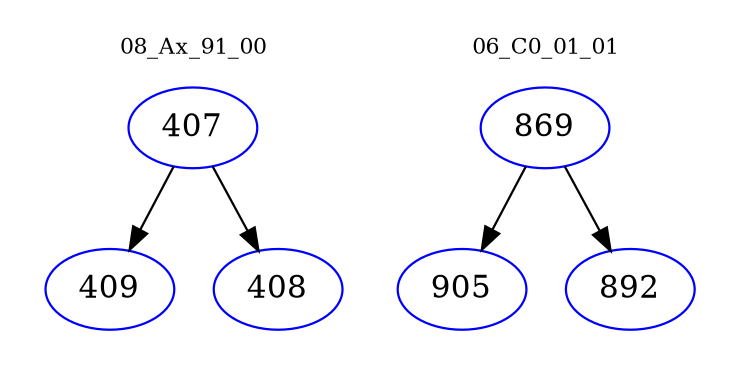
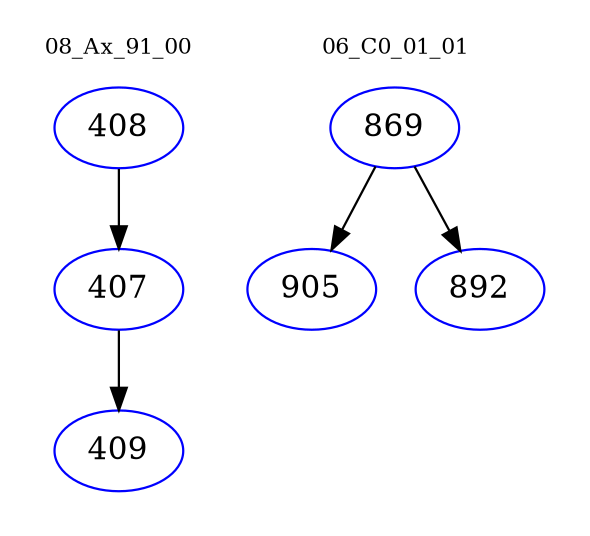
(230, 199) -> (119, 198)
